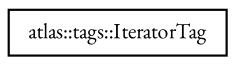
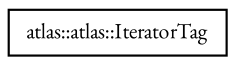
(118, 33) -> (118, 33)
